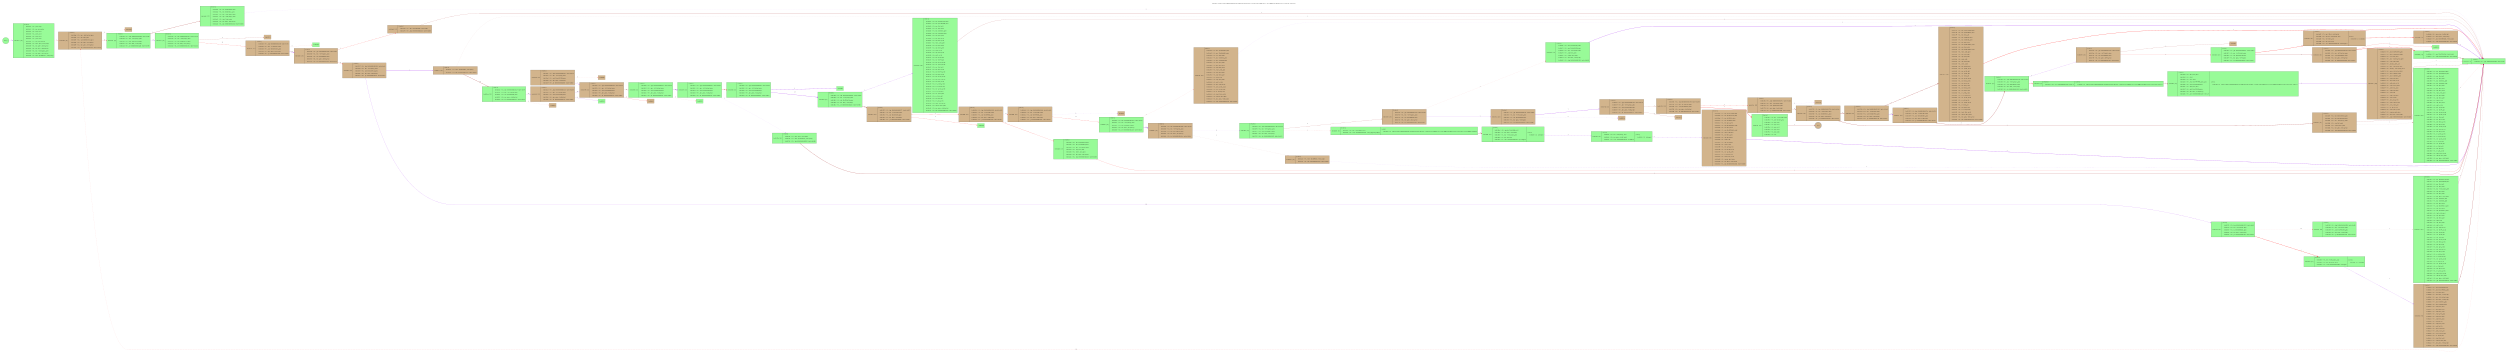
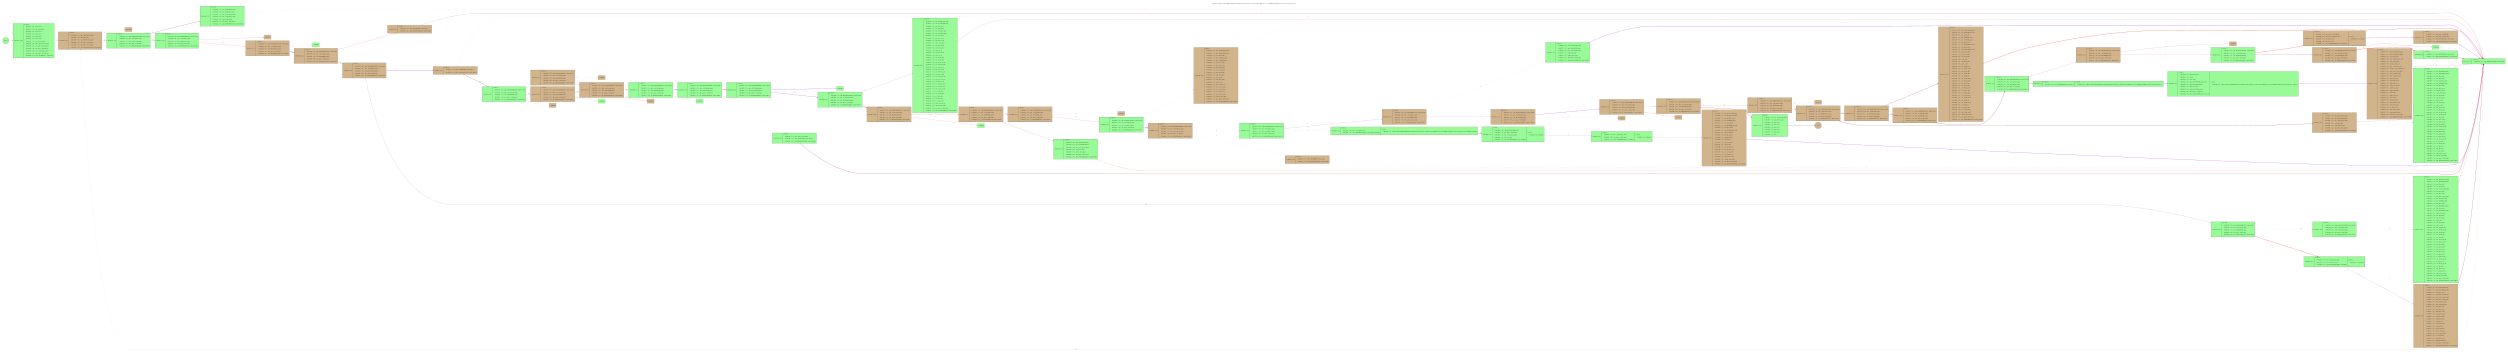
(2389, 38) -> (2389, 38)
